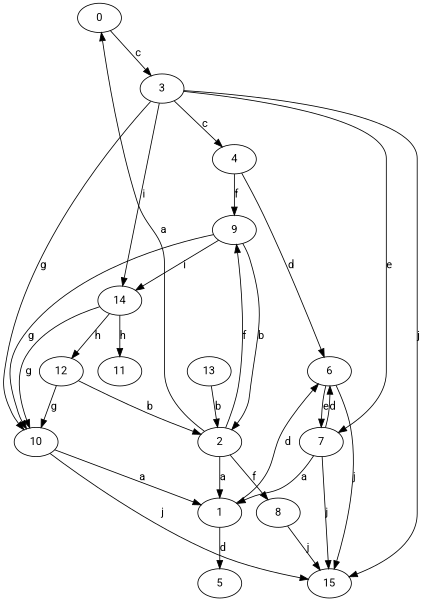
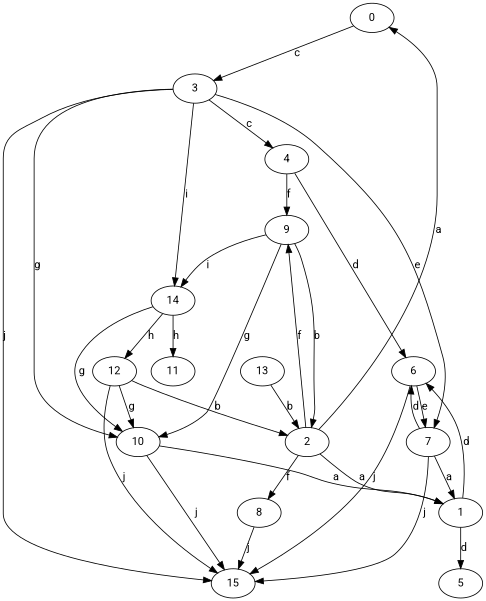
none -> (129, 492)
